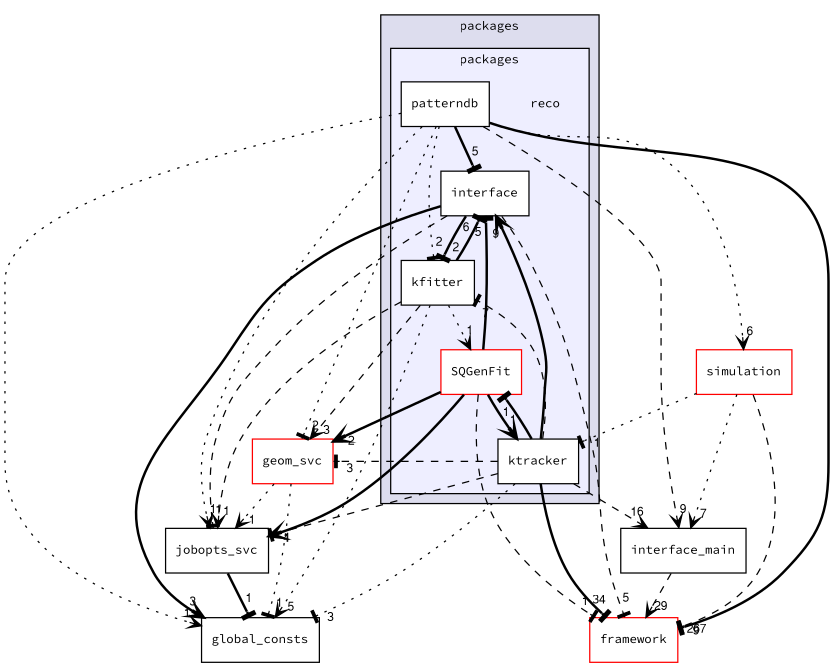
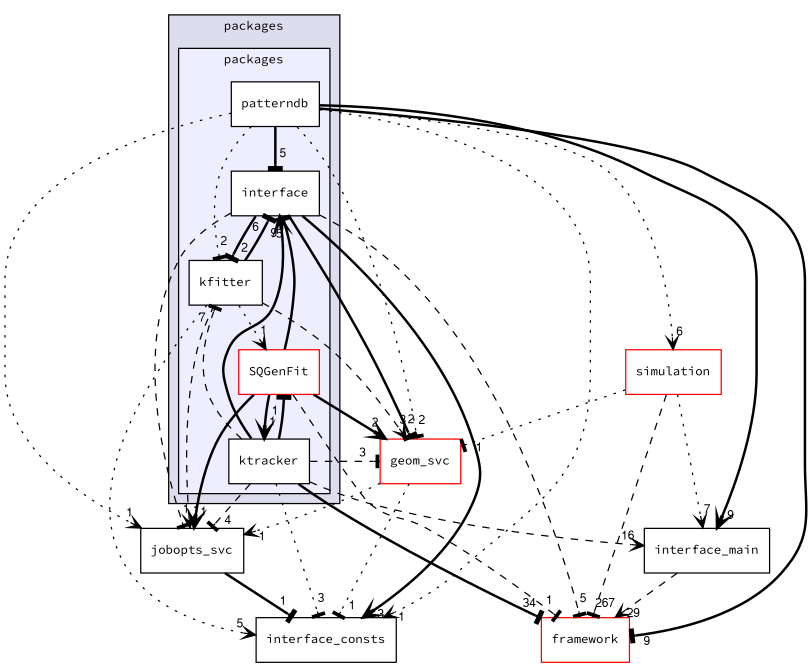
(546, 104) -> none
(660, 279) -> (678, 188)
none -> (353, 322)
(641, 417) -> (546, 417)
(260, 640) -> (326, 640)
